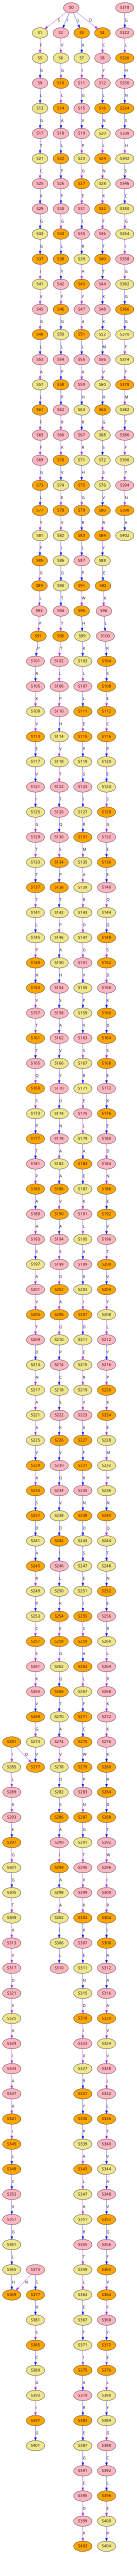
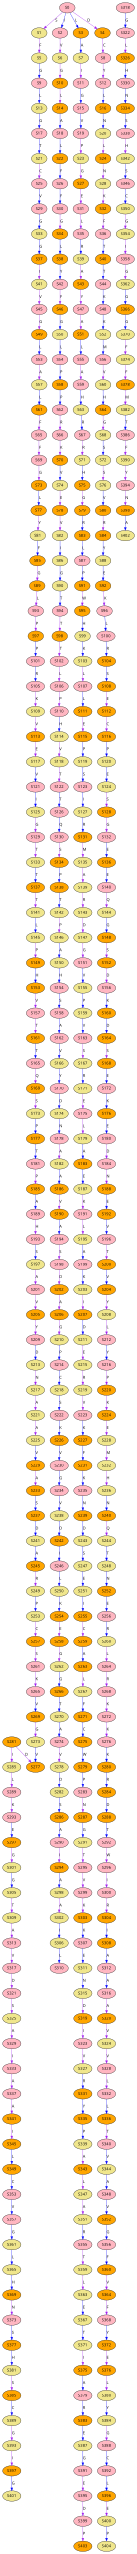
(82, 220) -> (81, 220)
(35, 748) -> (35, 748)
(25, 2281) -> (12, 2306)
